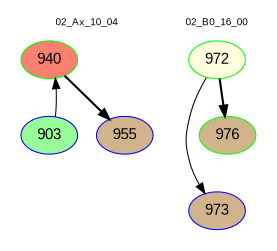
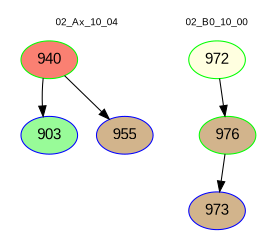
(217, 23) -> (217, 23)
(222, 92) -> (222, 92)
(83, 94) -> (83, 94)
(56, 103) -> (42, 92)
(187, 130) -> (223, 168)
